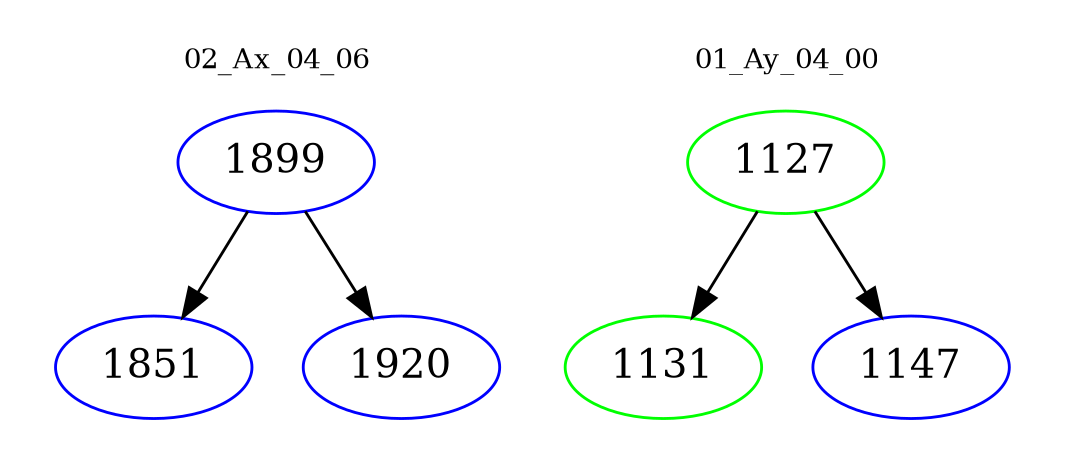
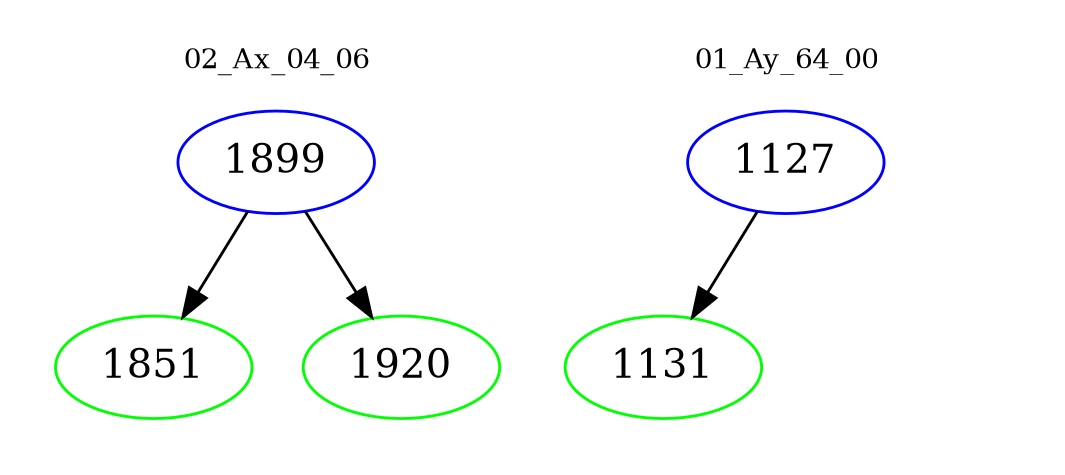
(787, 61) -> (787, 61)
(786, 162) -> (786, 162)
(154, 367) -> (154, 367)
(401, 367) -> (401, 367)
(911, 367) -> none
